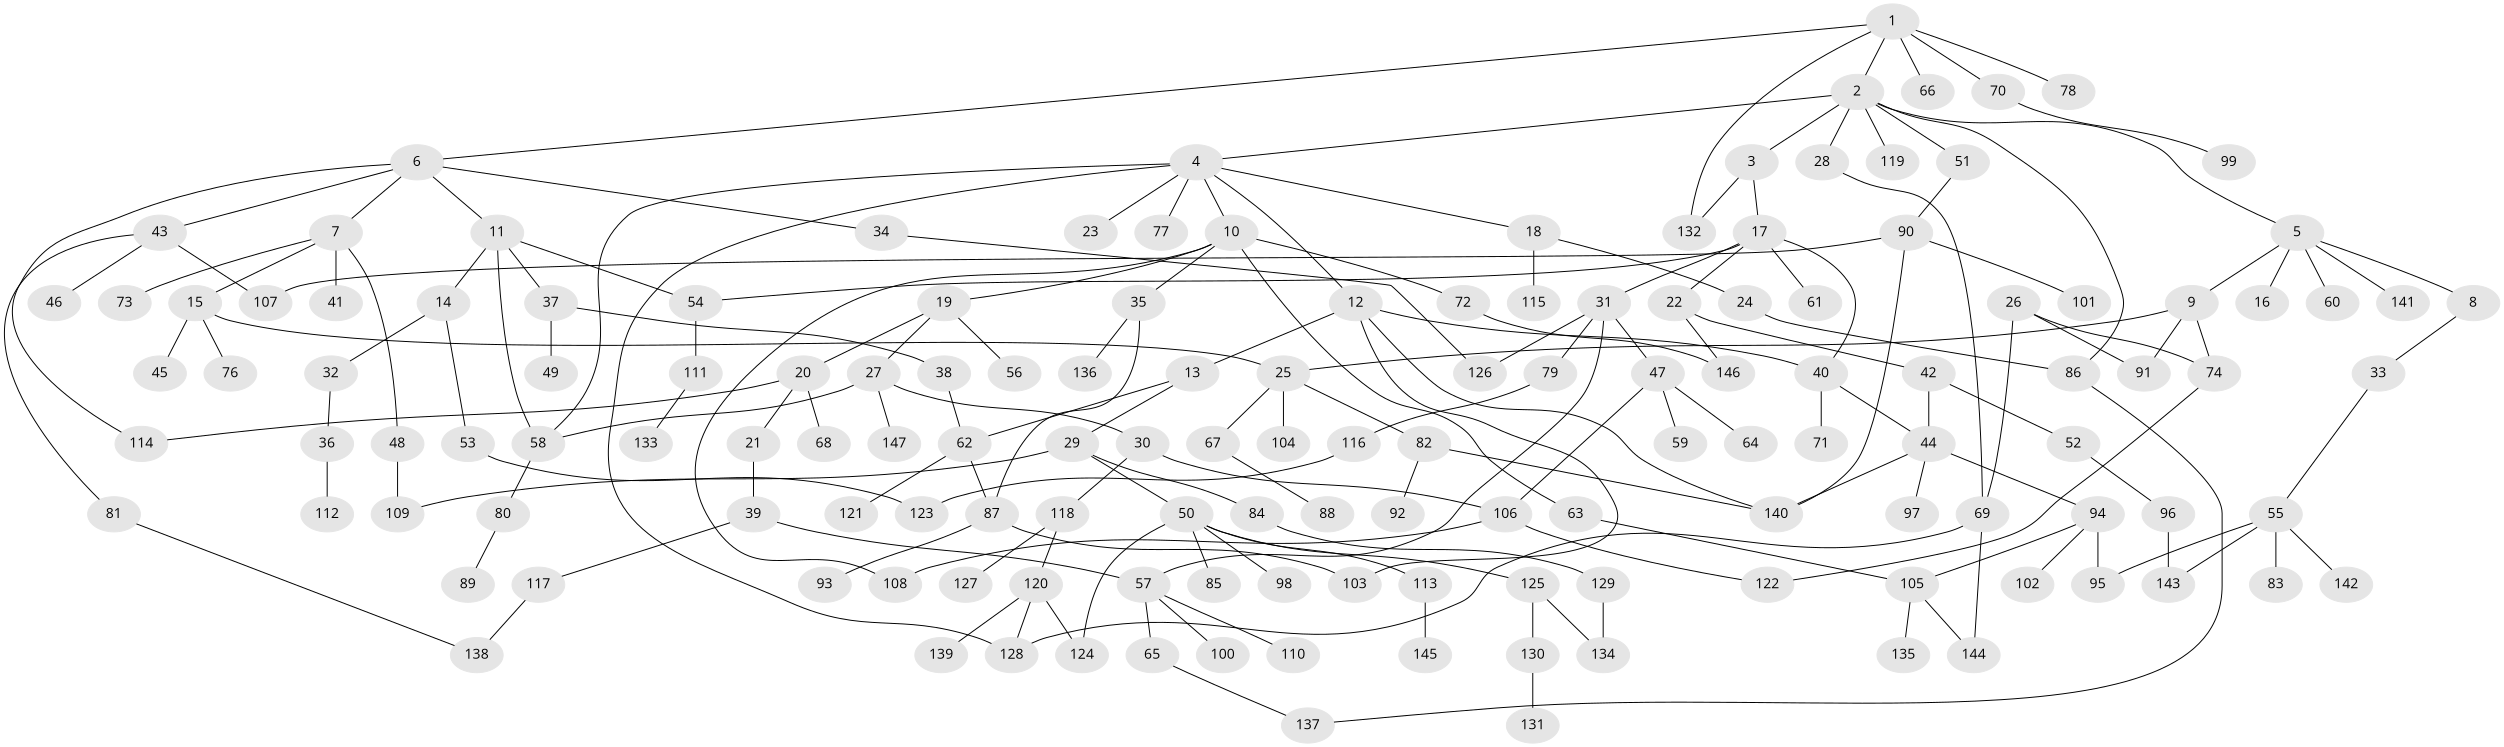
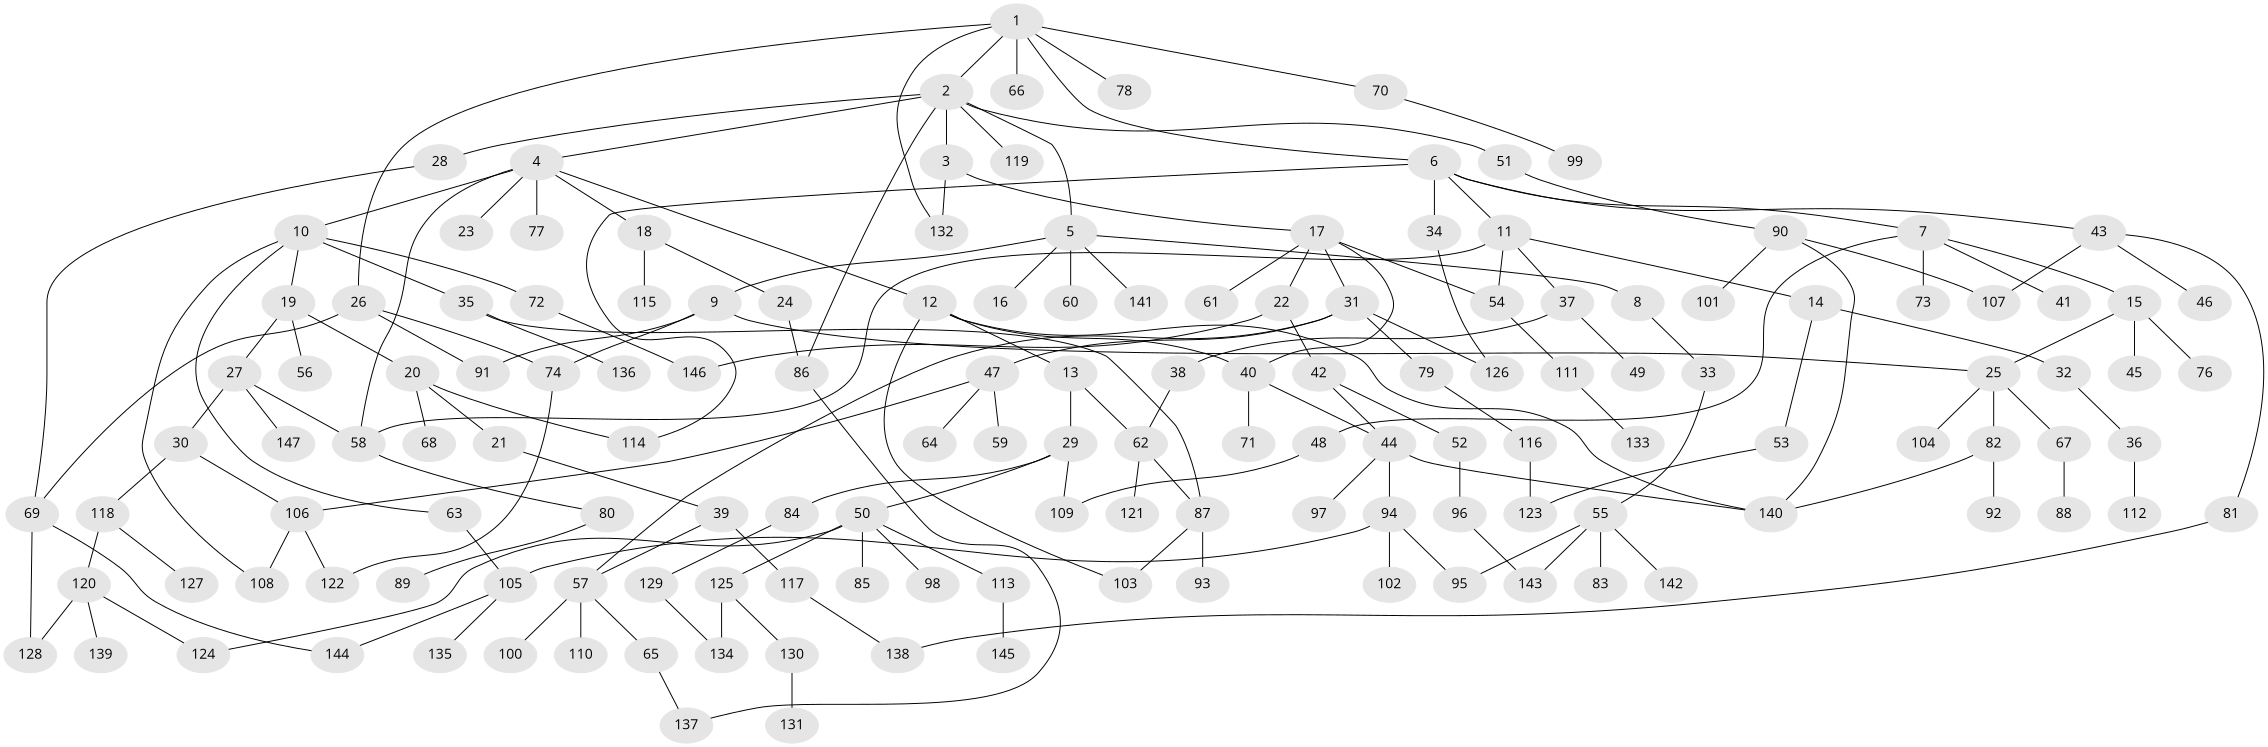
none -> (616, 70)
(629, 330) -> none
